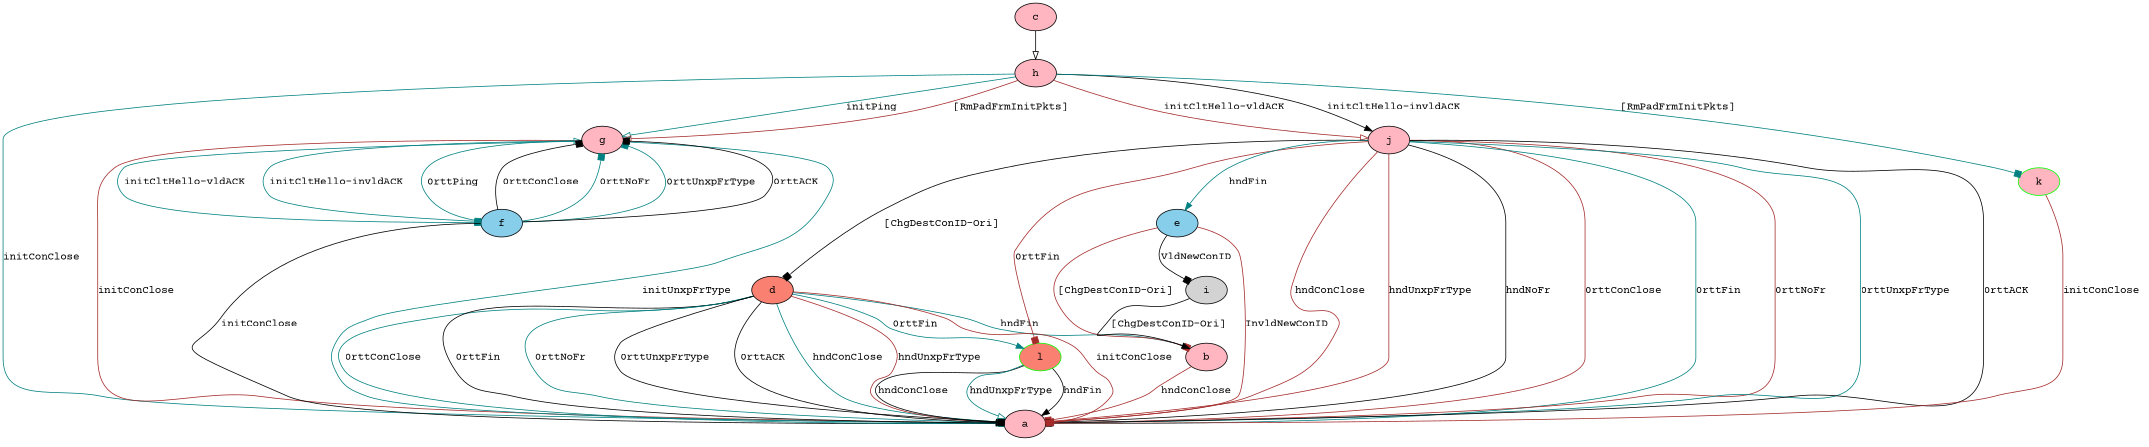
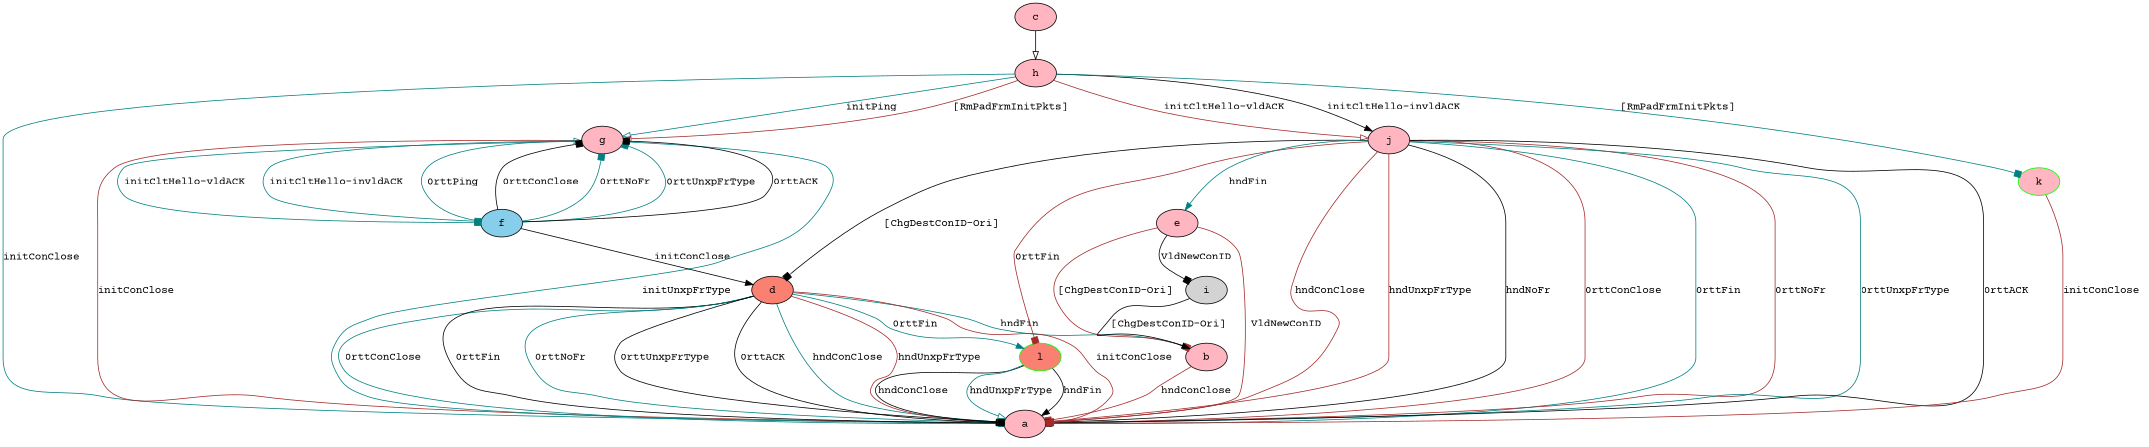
(1177, 223) -> (1177, 223)
(1290, 324) -> (1290, 324)
(282, 394) -> (633, 256)
